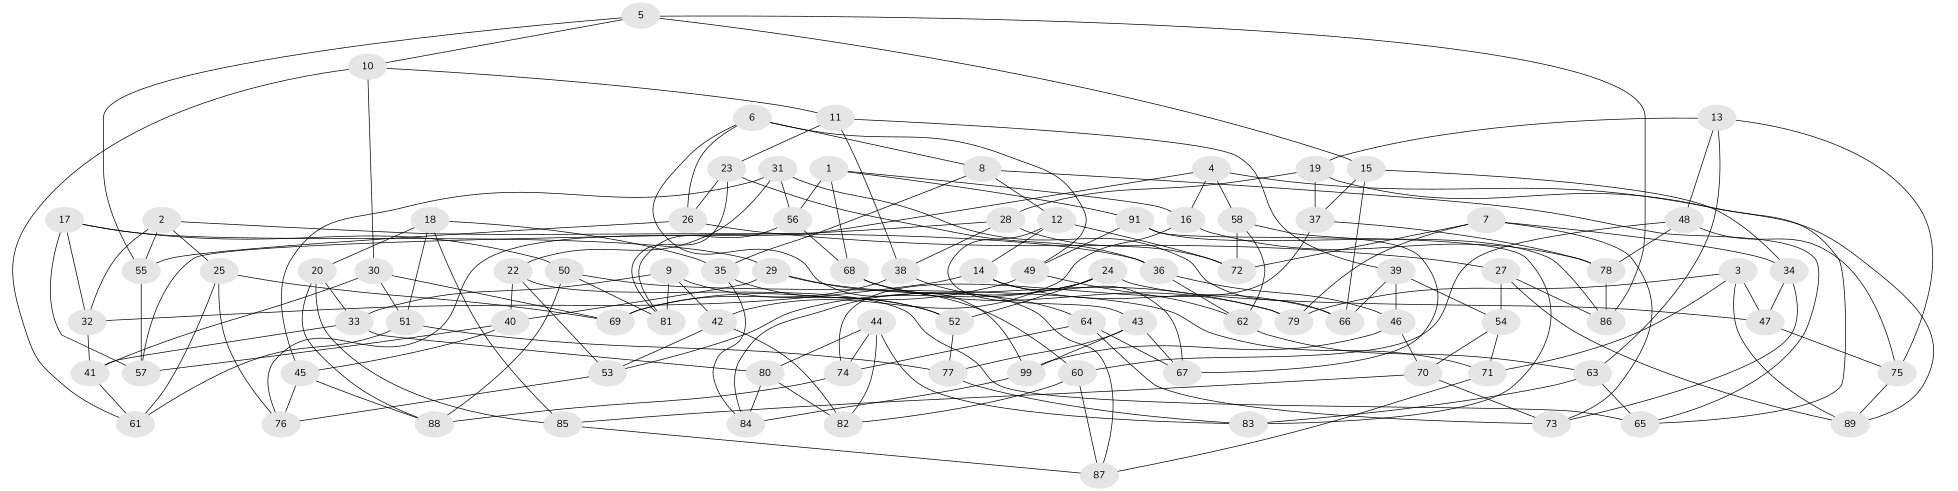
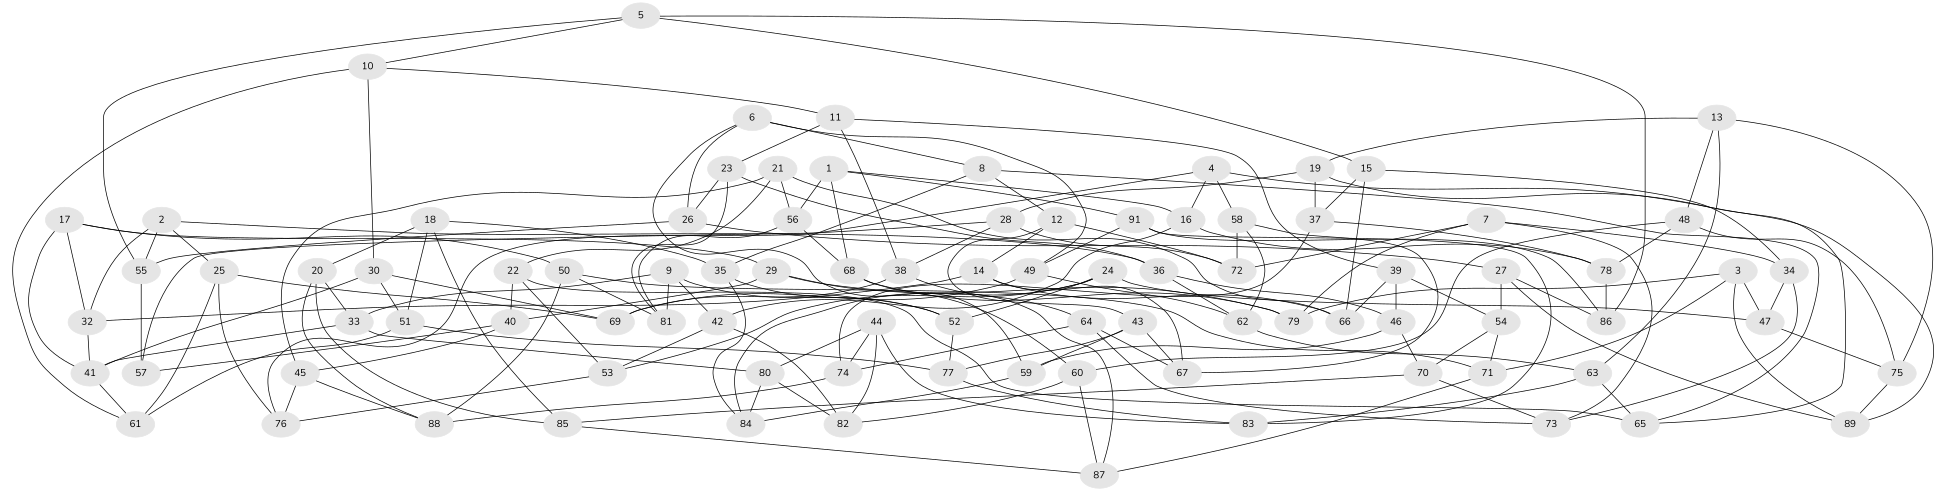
(778, 169) -> (778, 169)
(55, 319) -> (29, 305)
(1026, 373) -> (1026, 373)
